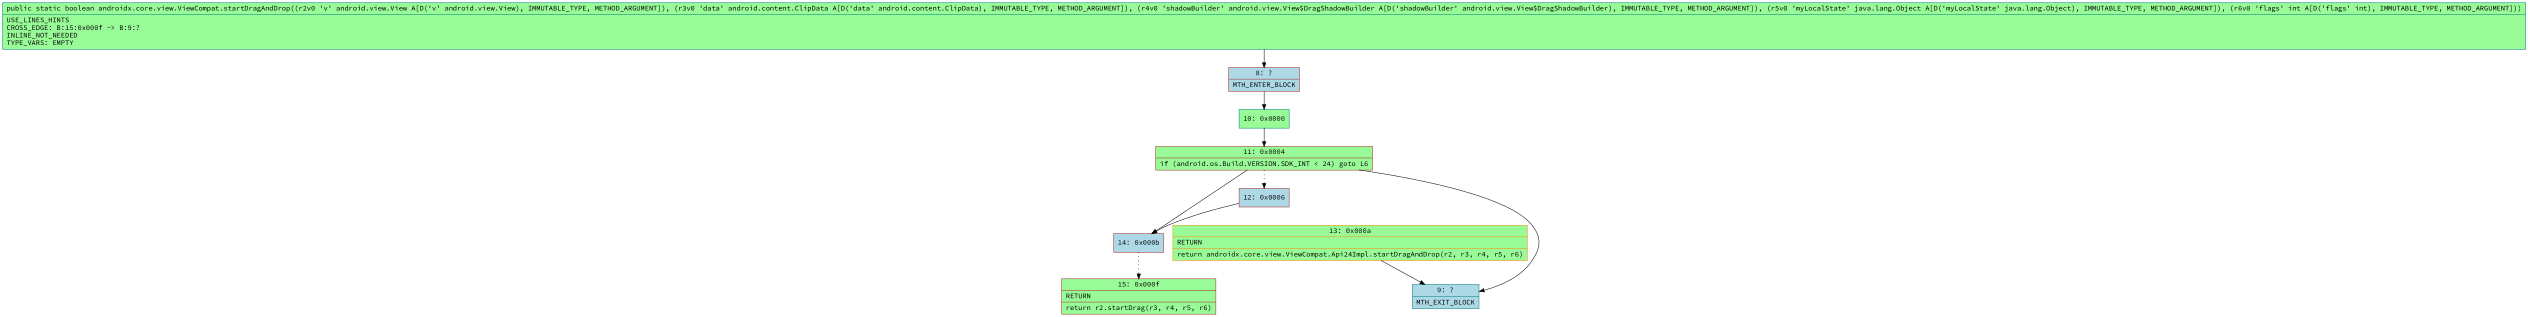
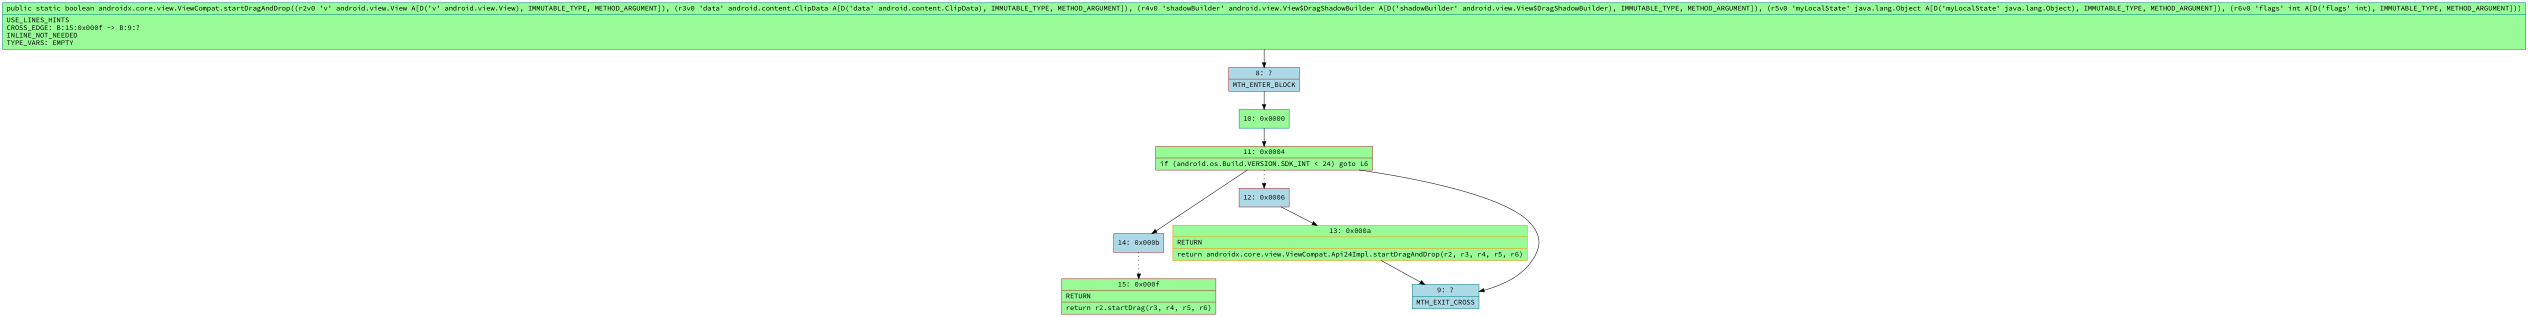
(1197, 215) -> (1297, 215)
(1446, 302) -> (1446, 302)
